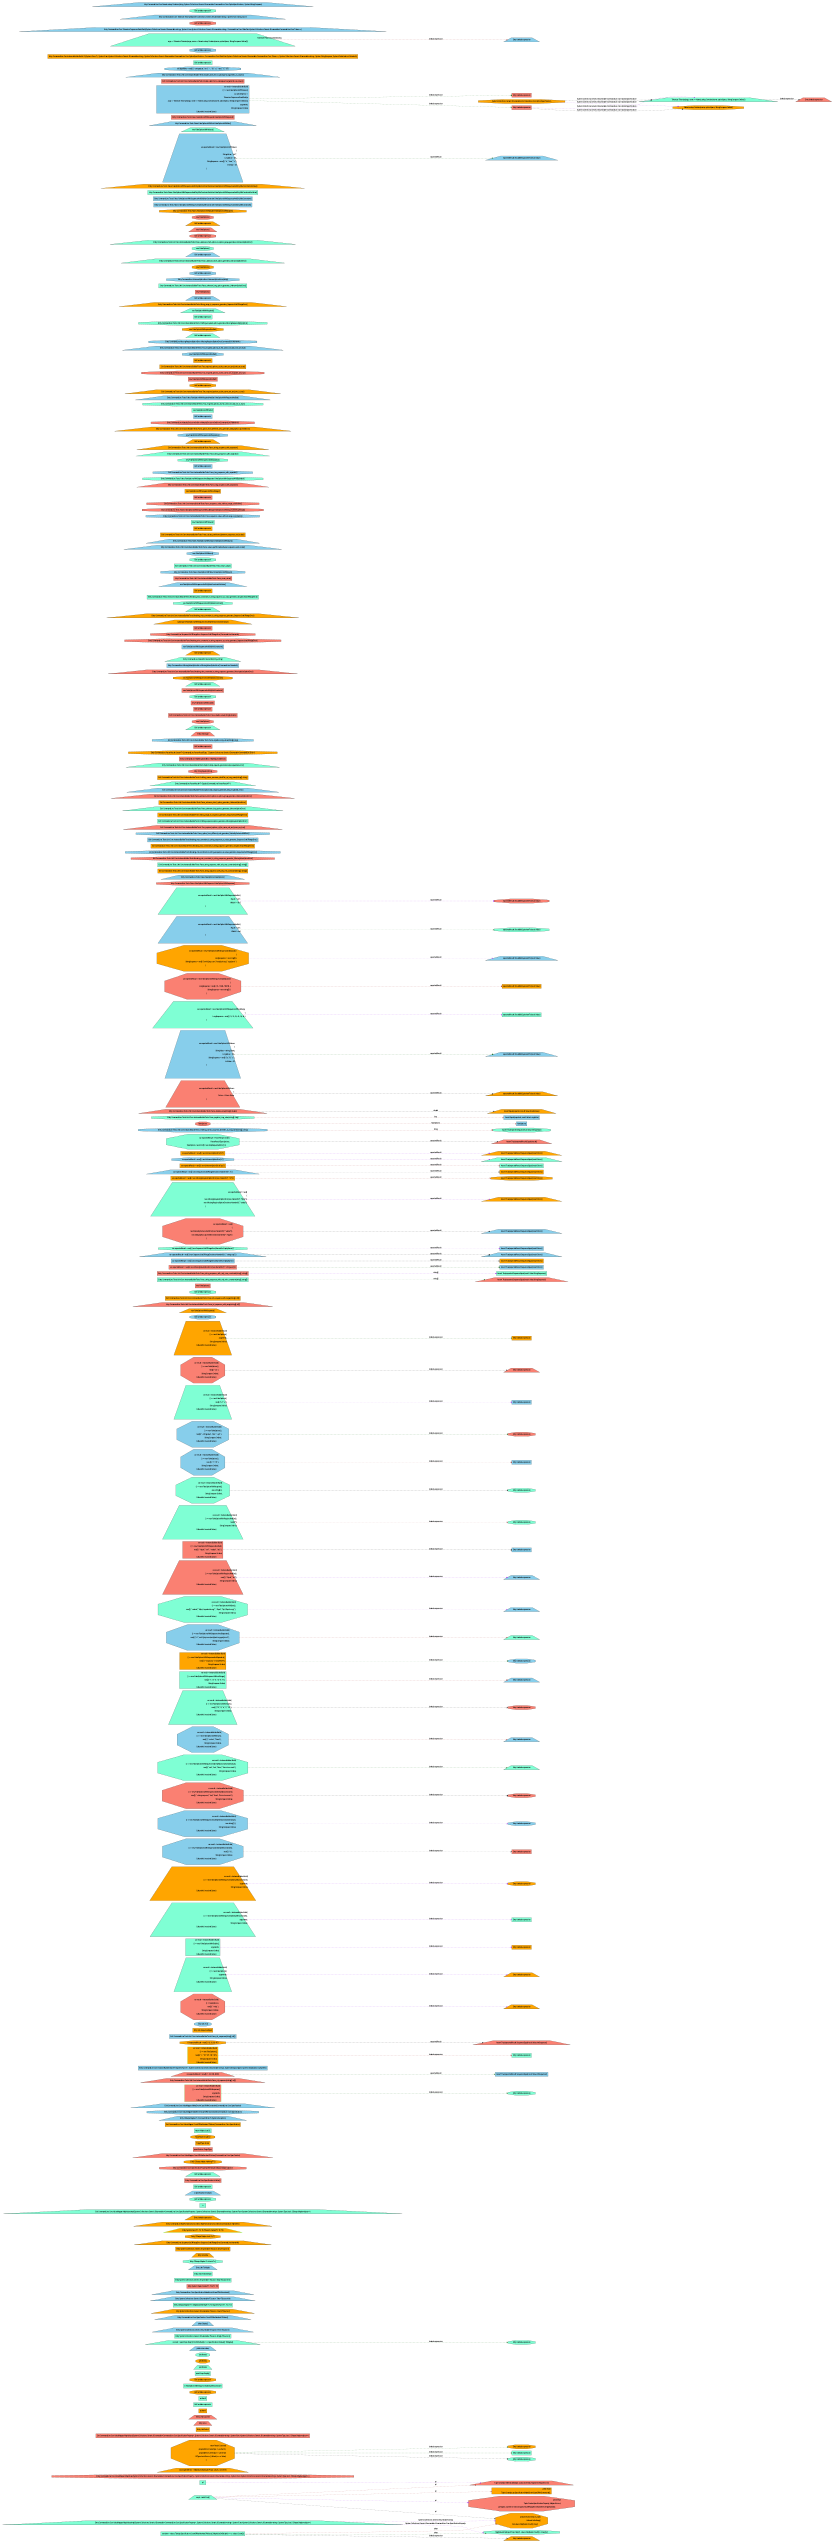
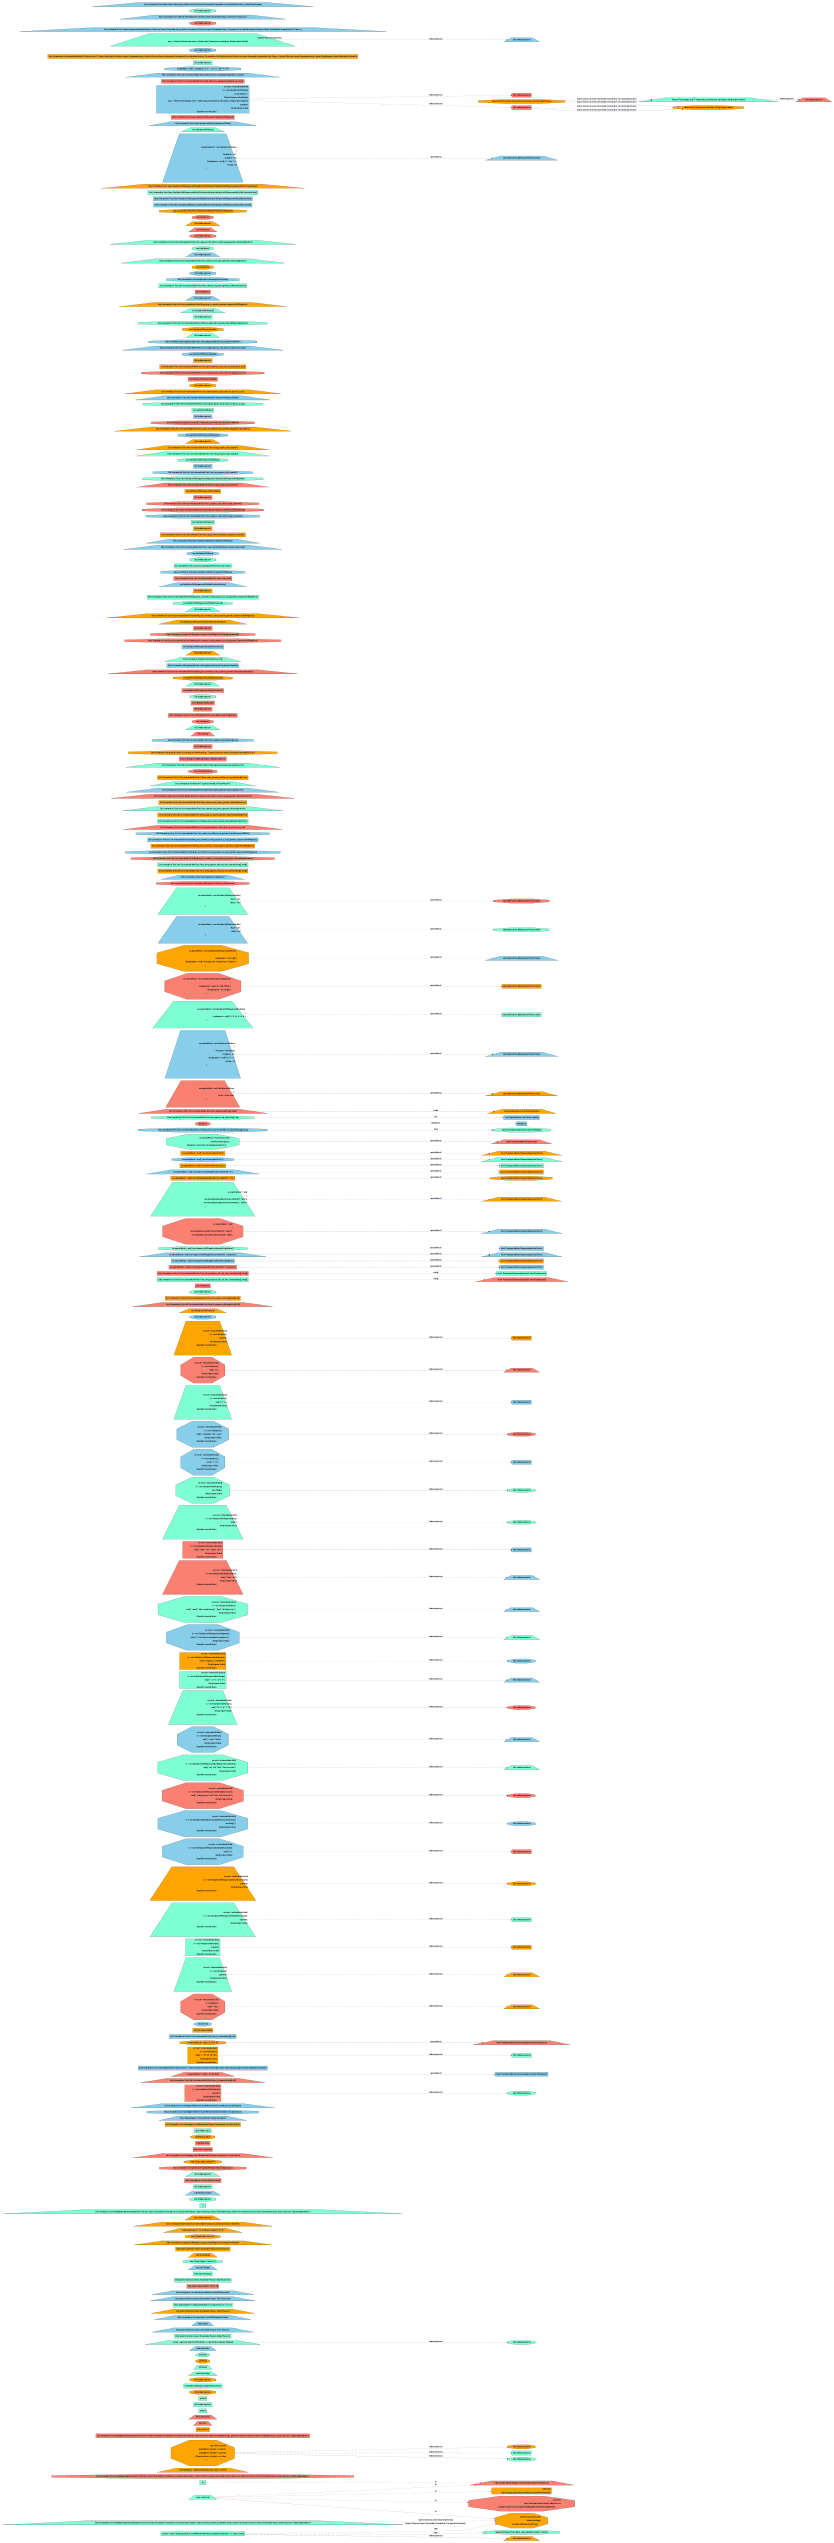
(203, 622) -> (203, 622)
(203, 2143) -> (203, 2143)
(203, 2230) -> (203, 2230)
(203, 2255) -> (203, 2255)
(203, 2374) -> (203, 2374)
(203, 2411) -> (203, 2411)
